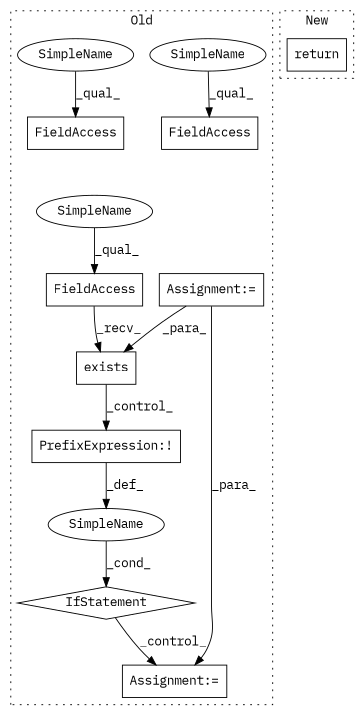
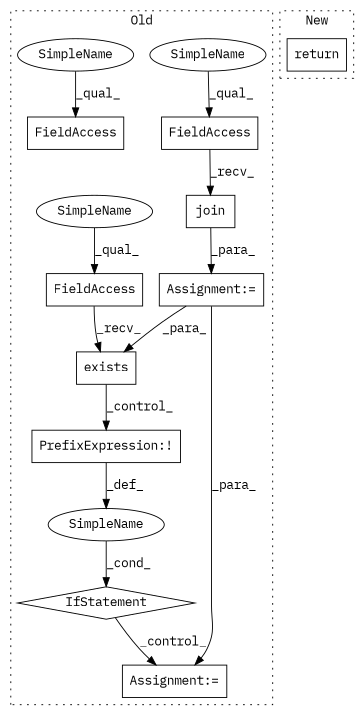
none -> (211, 211)
